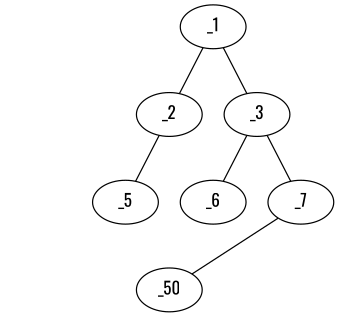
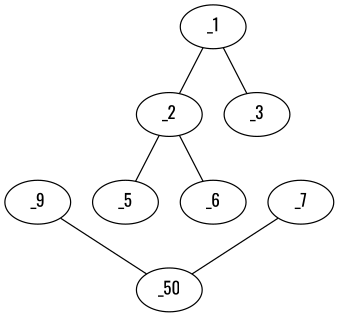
(235, 158) -> (191, 158)
(279, 158) -> none
none -> (38, 202)
